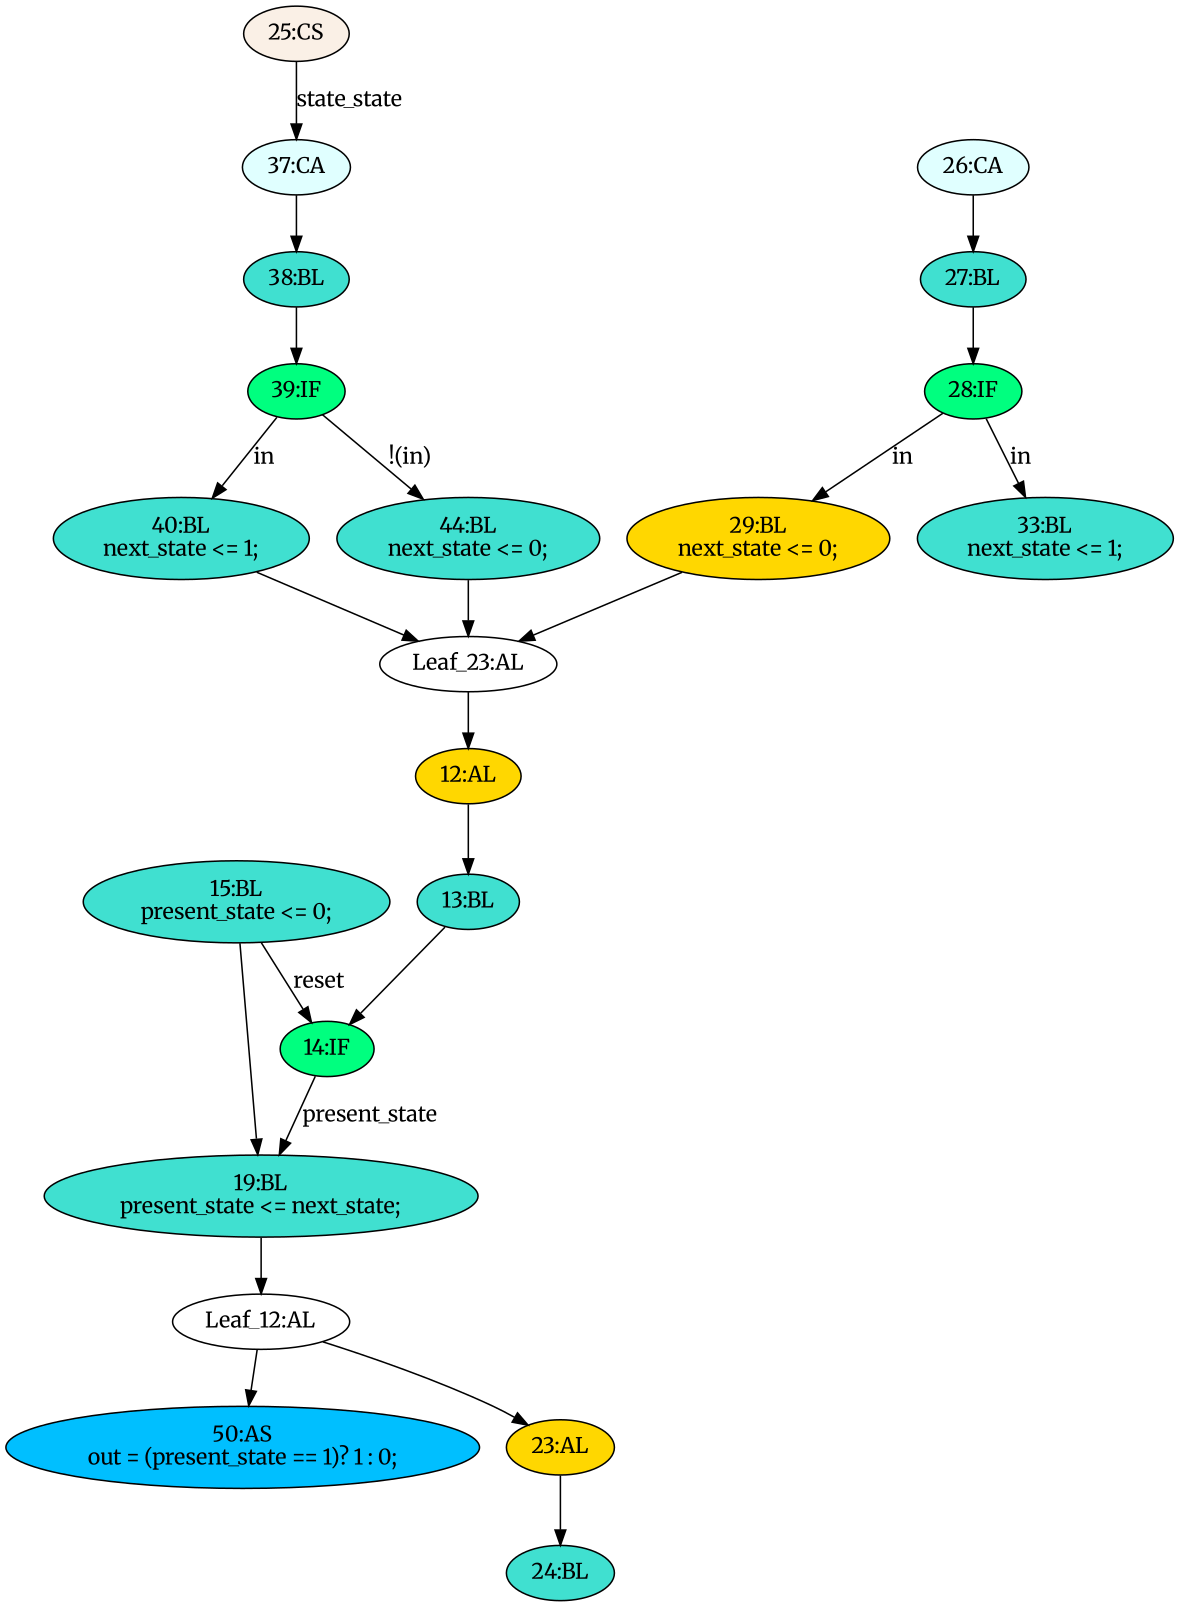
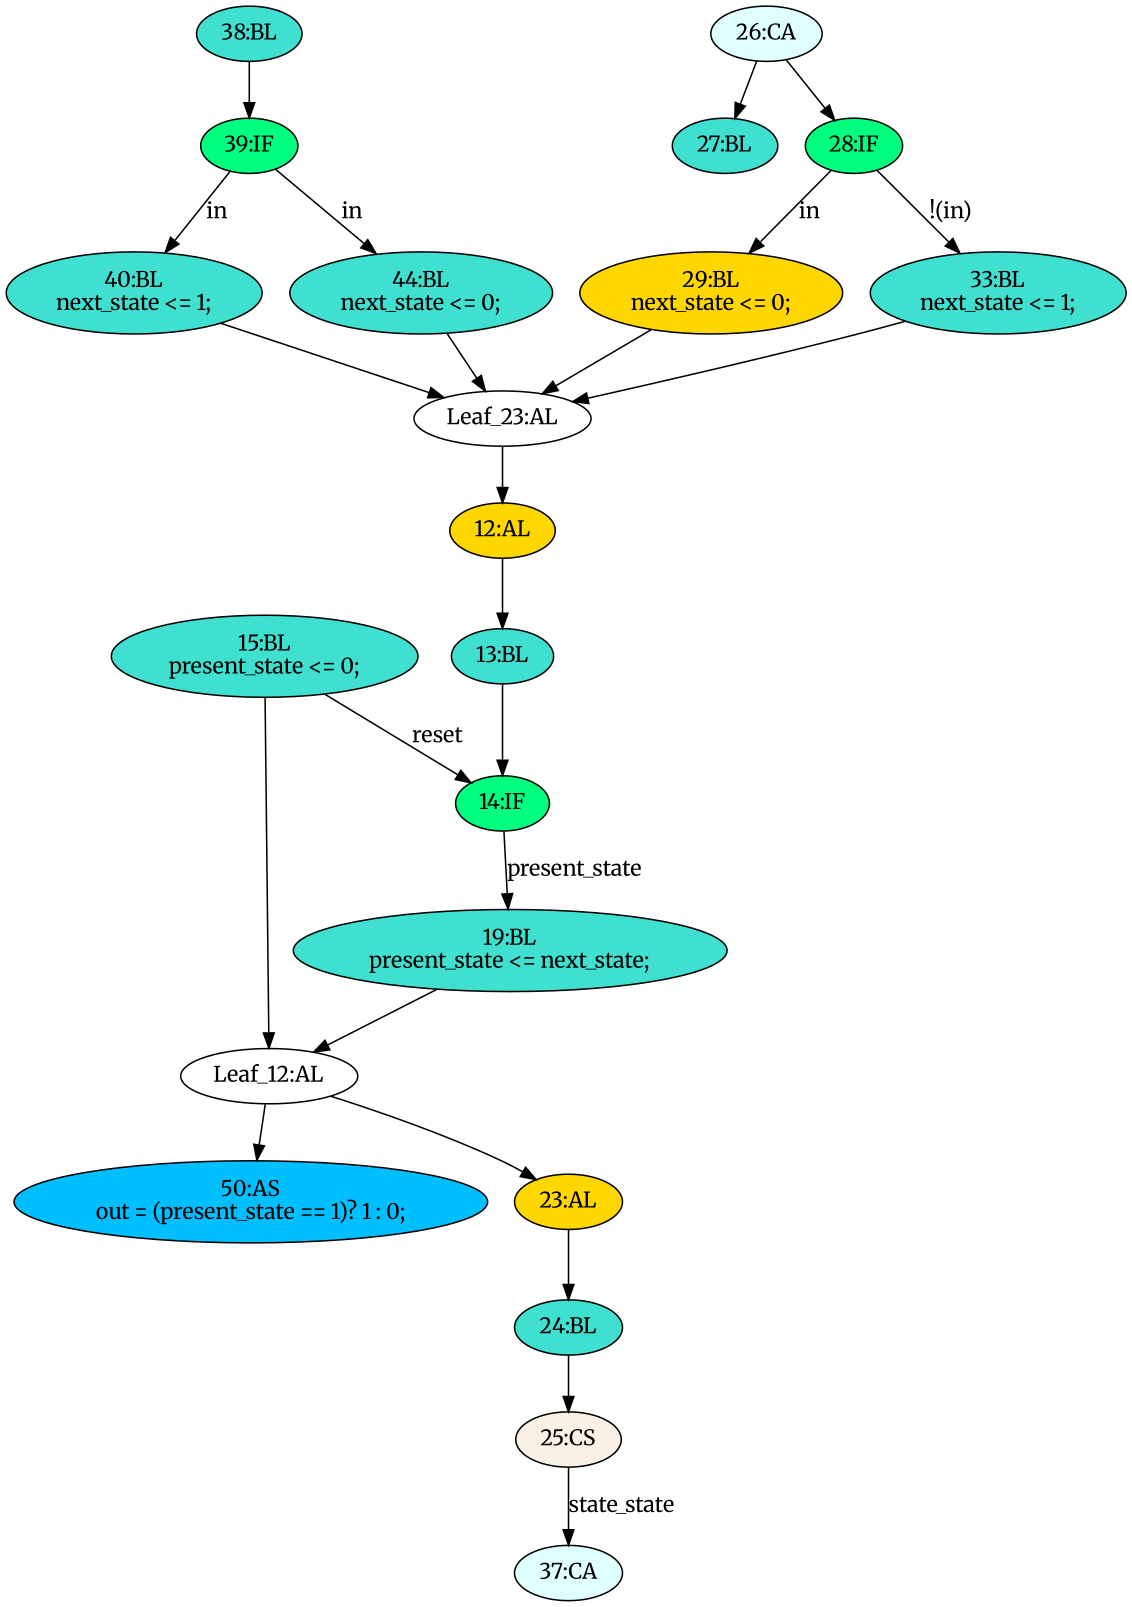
(296, 216) -> none
(973, 328) -> (806, 84)
none -> (747, 361)
(410, 458) -> (352, 213)
(1021, 458) -> (951, 213)
(248, 1041) -> (267, 865)
none -> (569, 1376)
